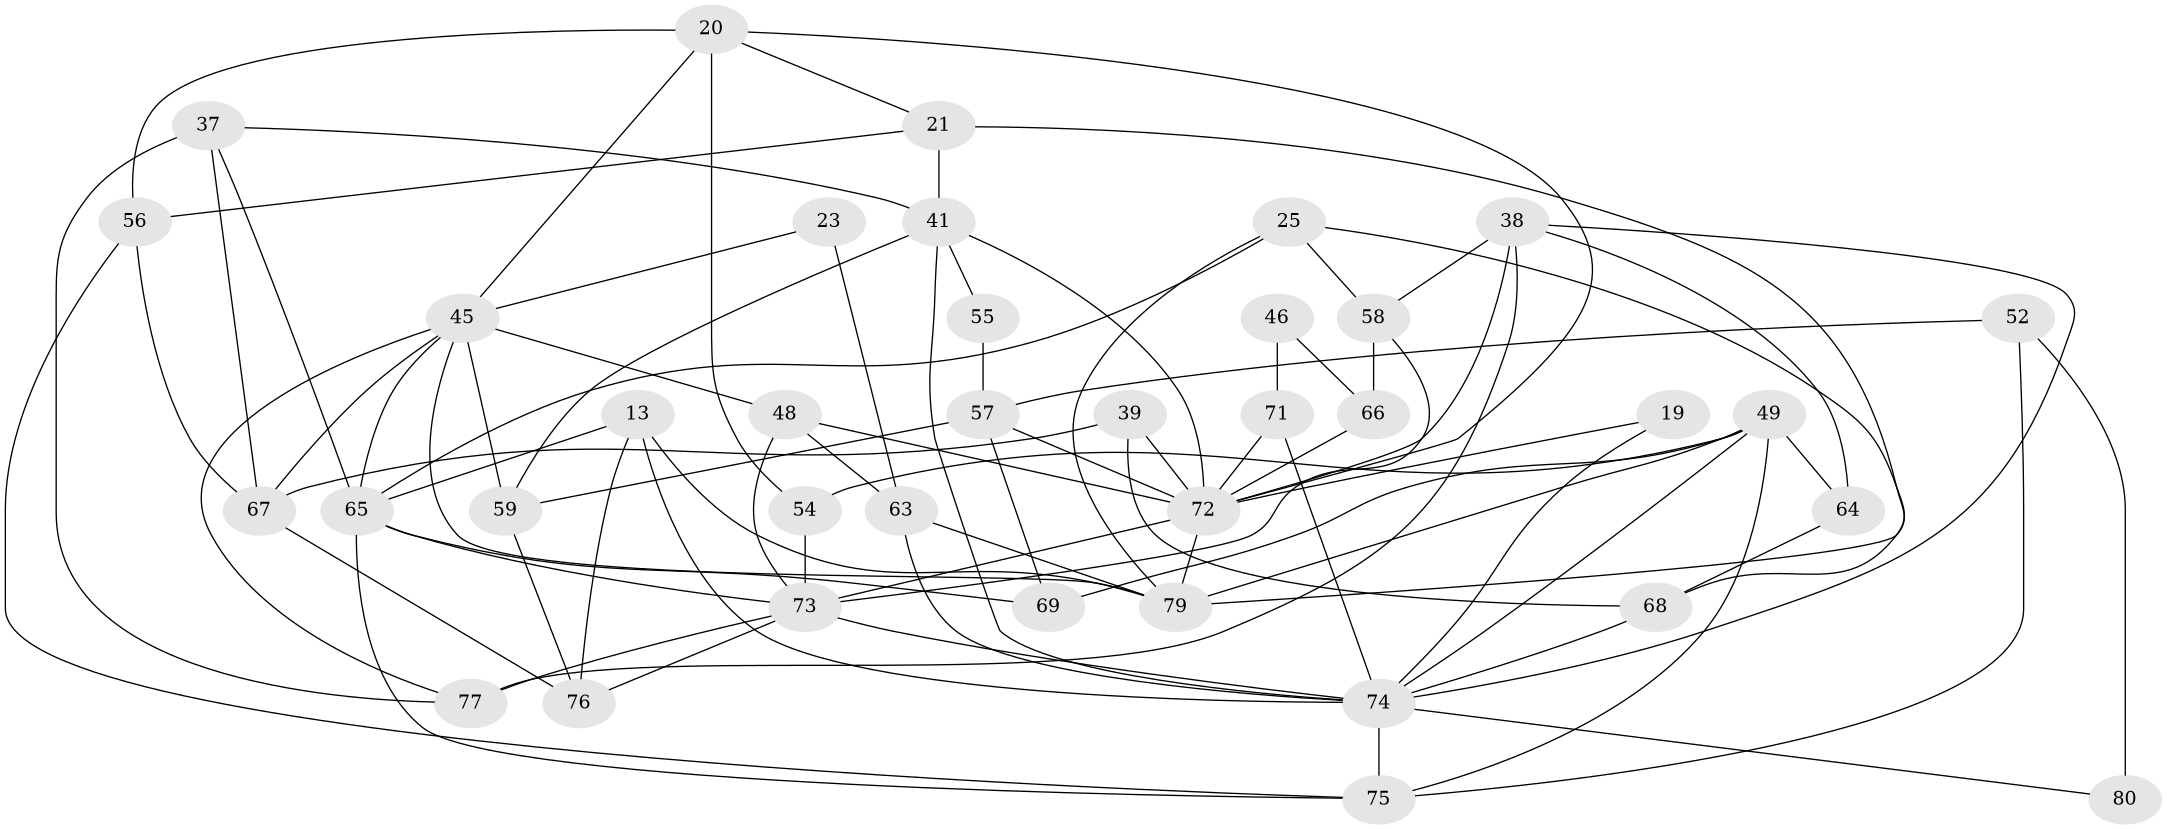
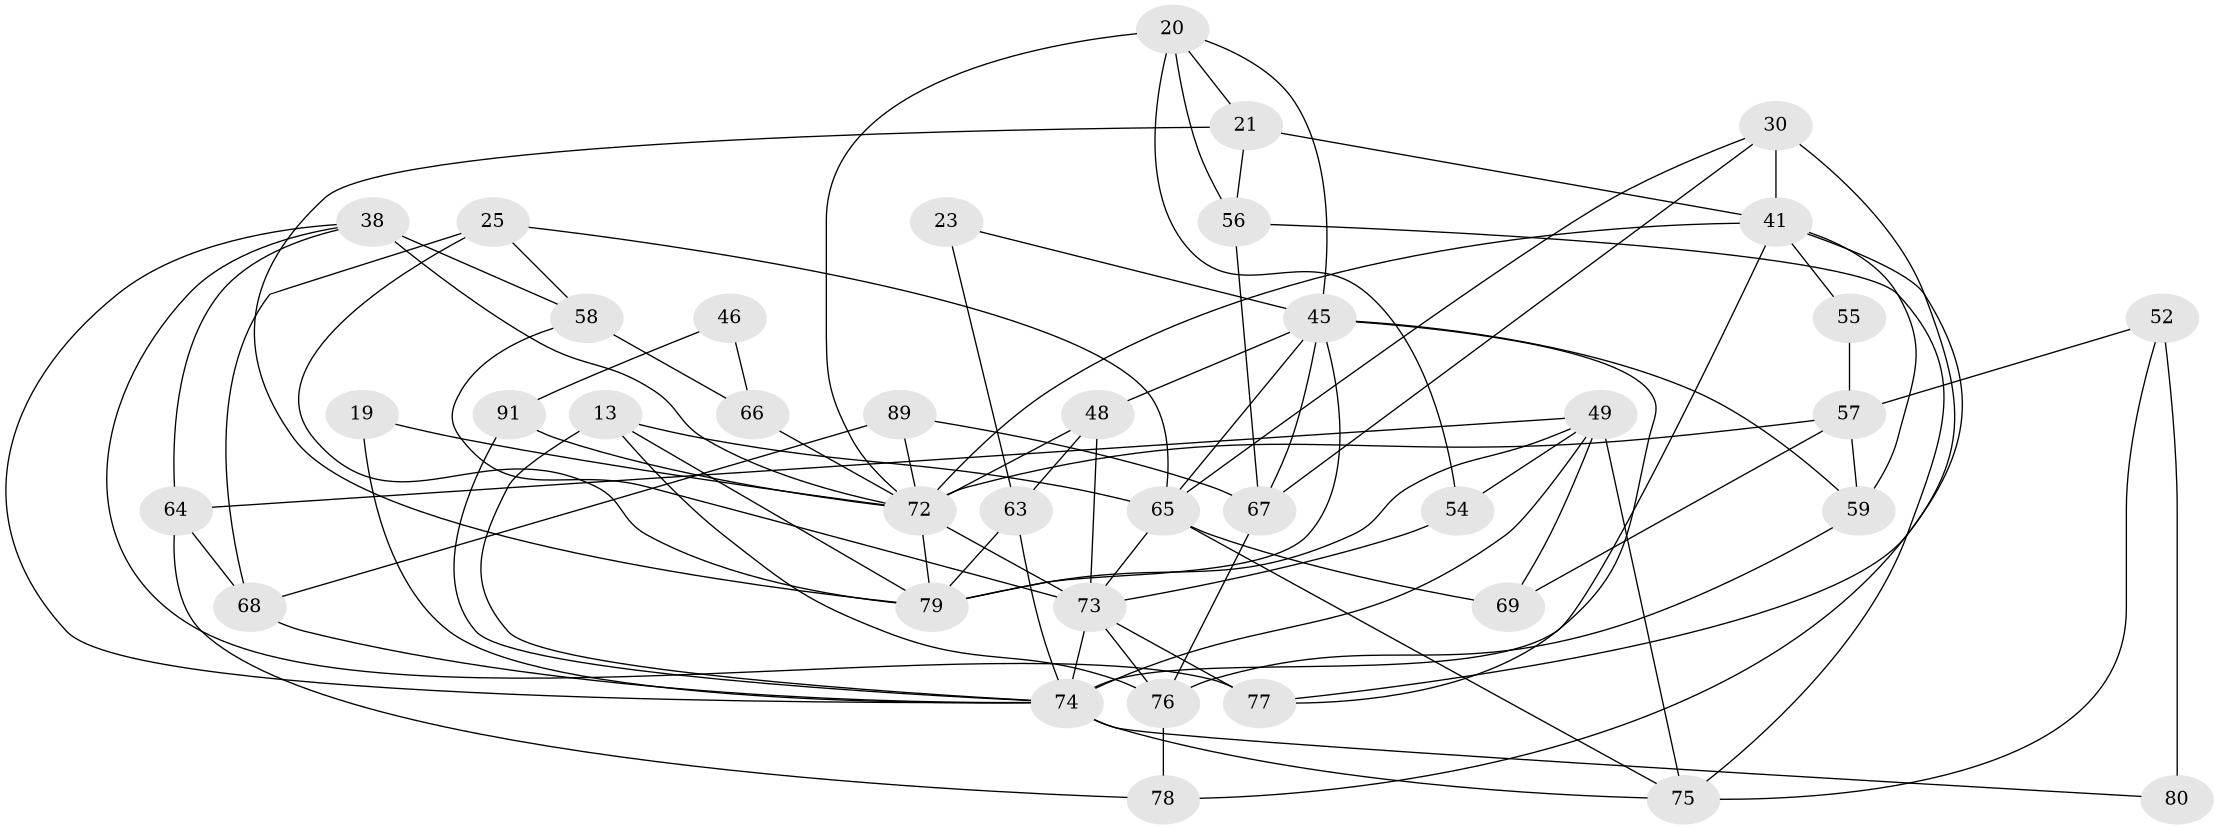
(209, 126) -> (1776, 126)
(1130, 415) -> (900, 415)
(1277, 415) -> (509, 415)
none -> (1163, 800)
